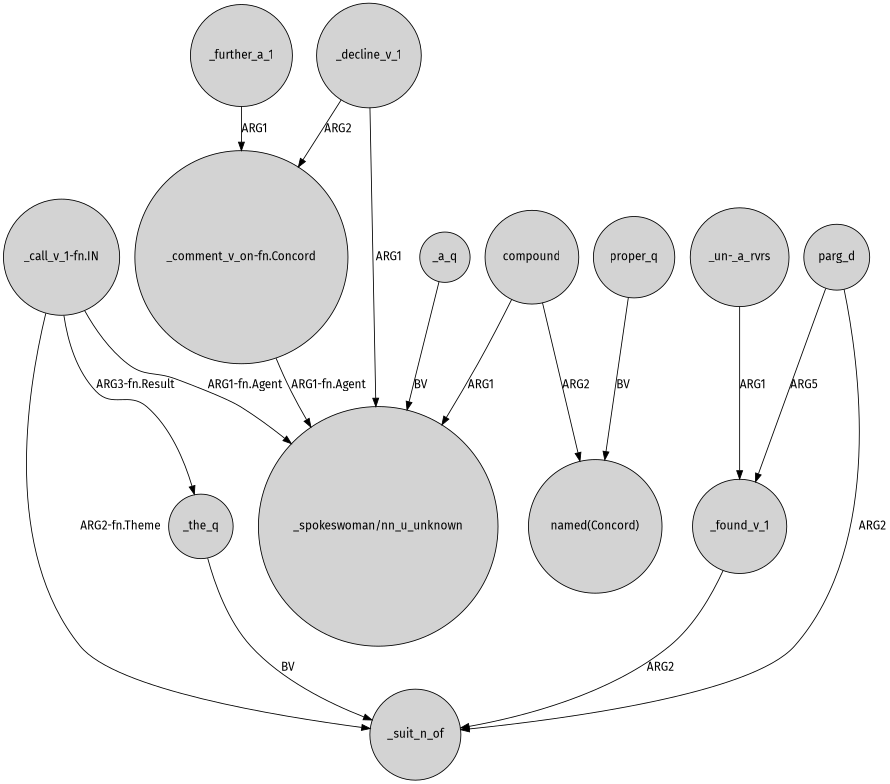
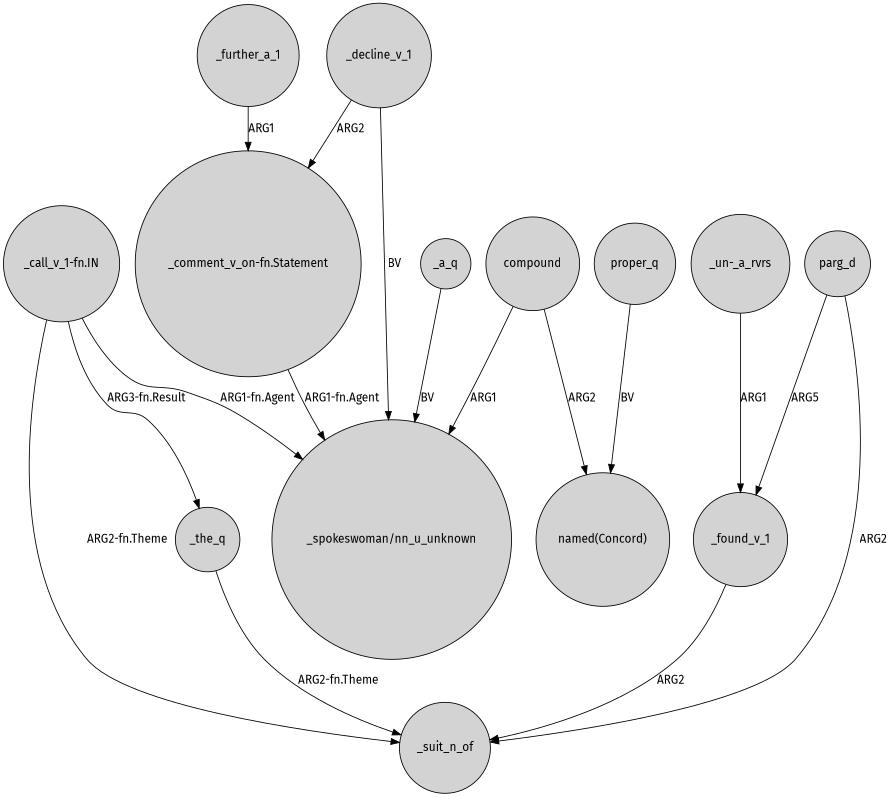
(241, 257) -> (248, 264)
(389, 257) -> (394, 264)
(288, 668) -> (339, 681)
